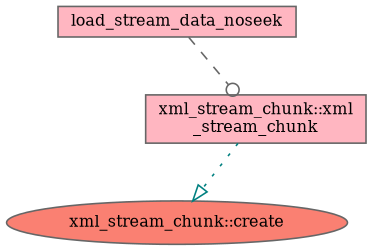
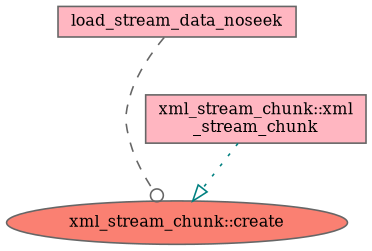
(208, 61) -> (127, 112)
